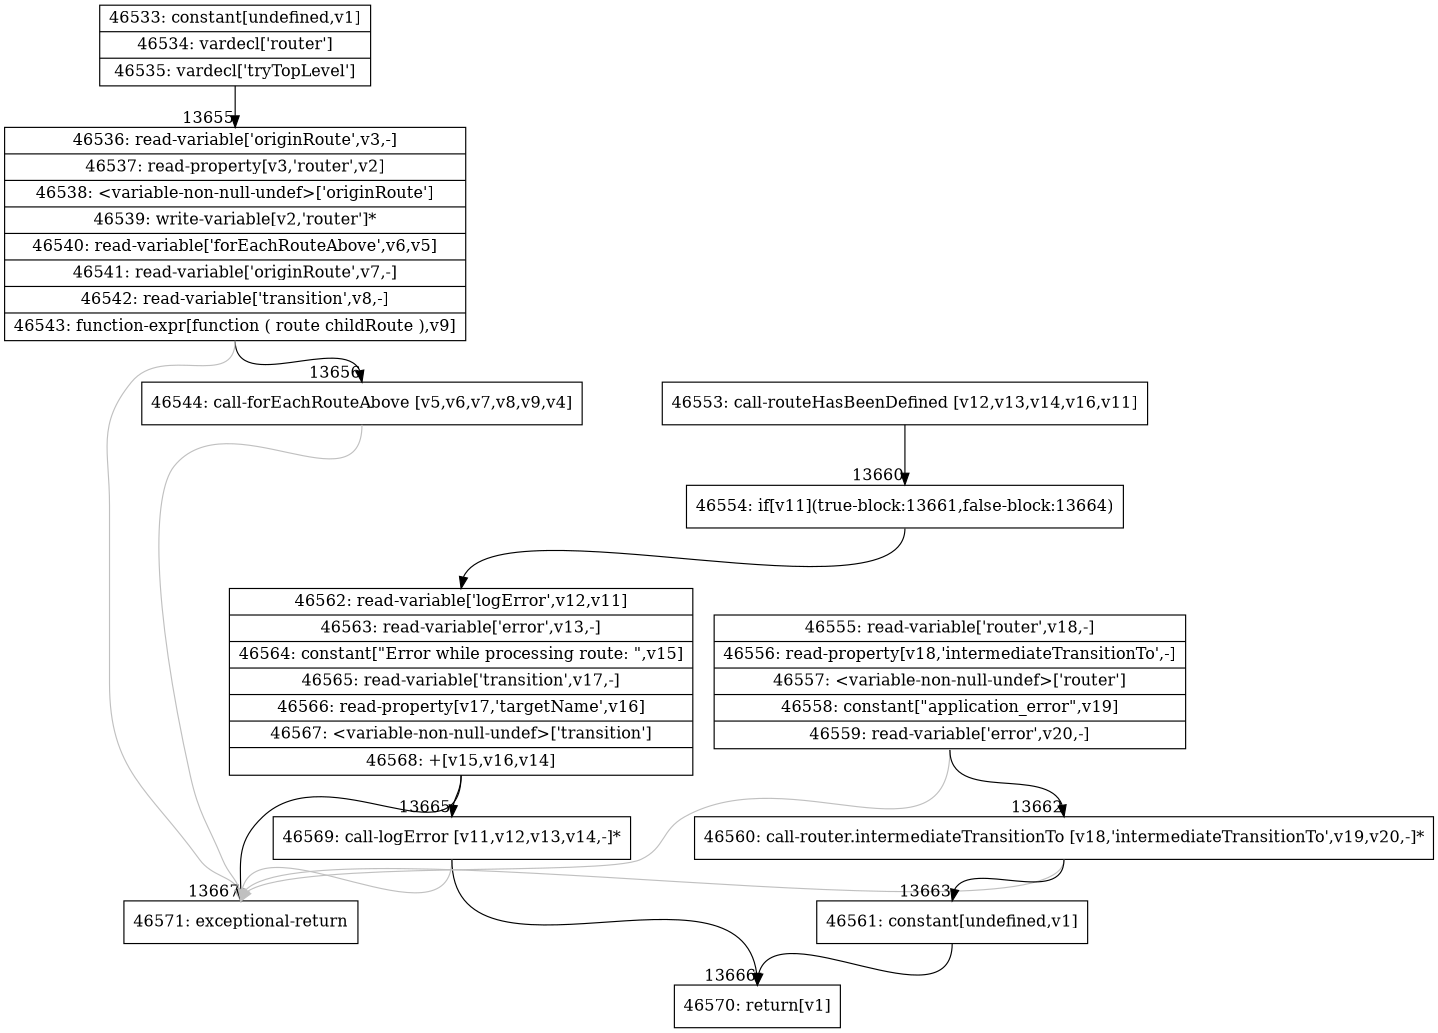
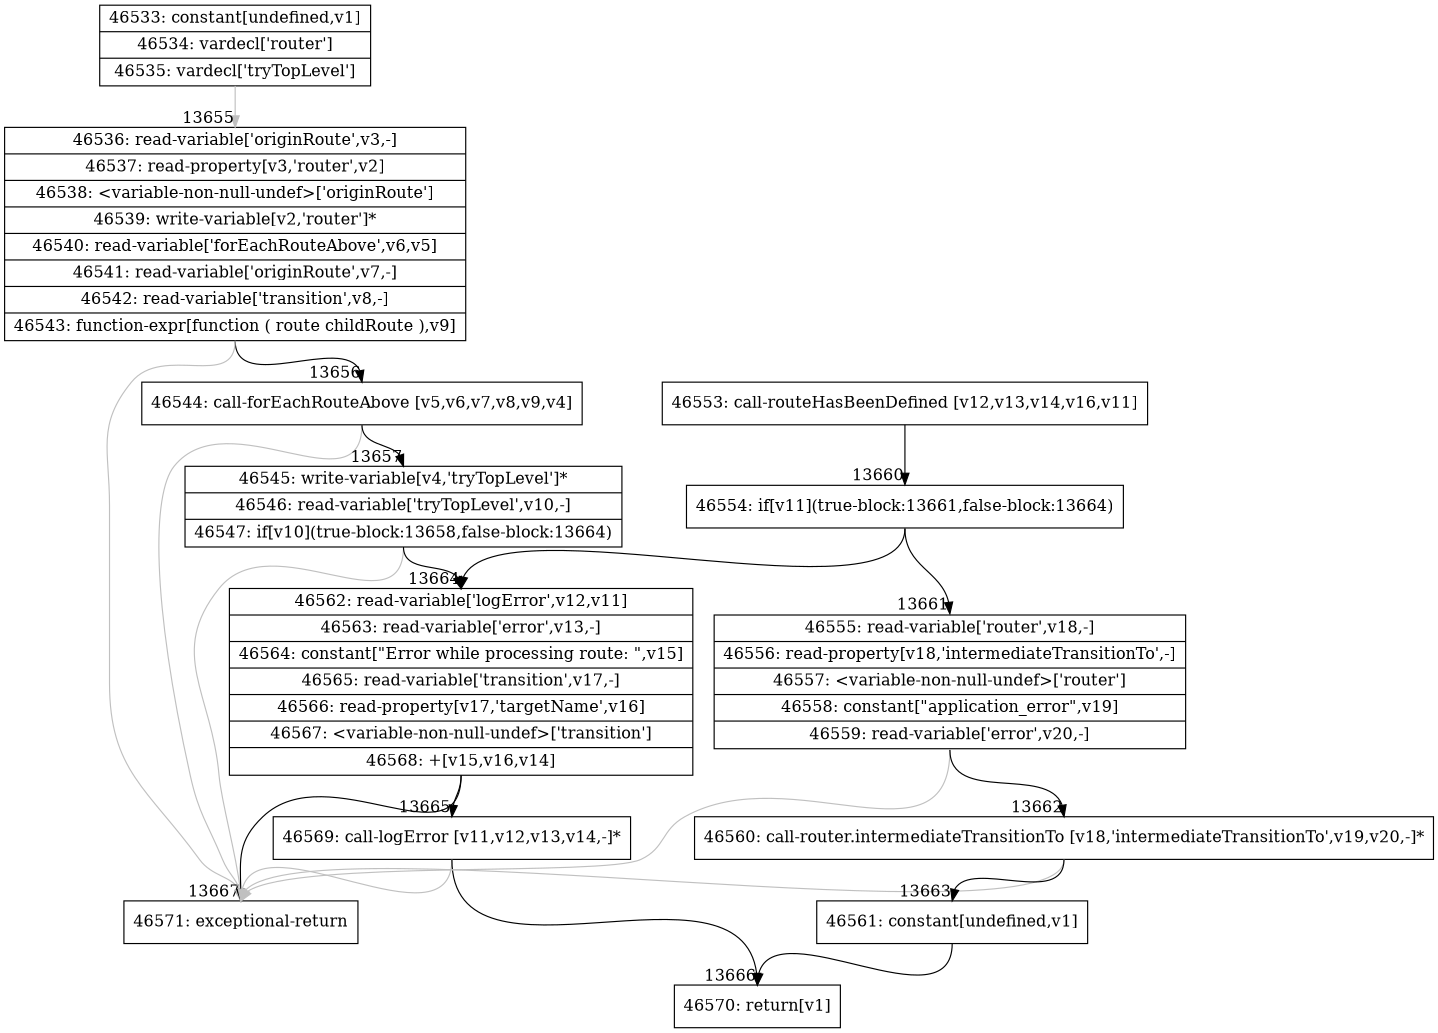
(235, 101) -> (235, 101)
none -> (403, 507)
none -> (923, 567)
